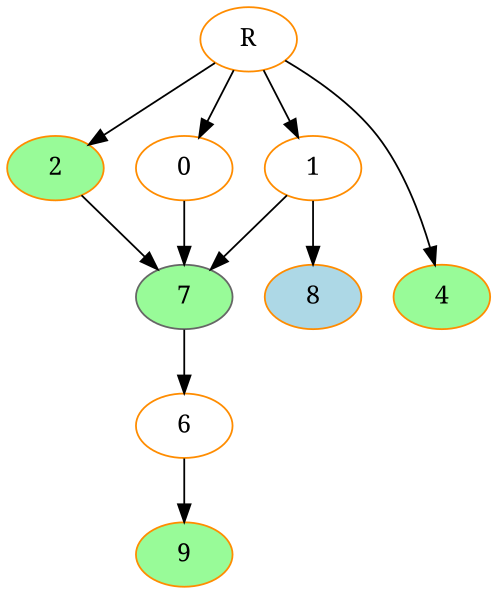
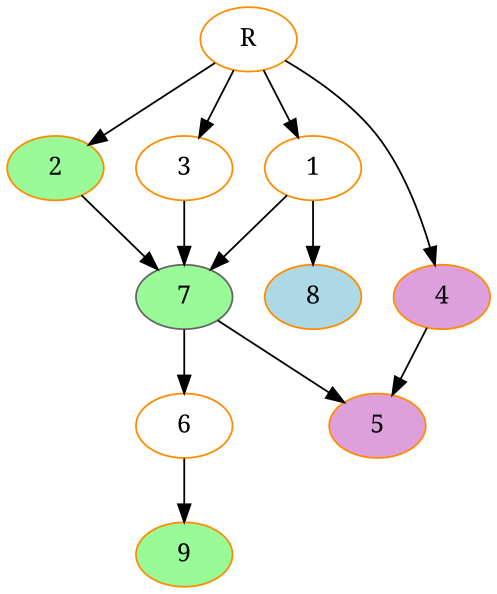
(184, 168) -> (184, 168)
(442, 297) -> (442, 297)
none -> (377, 426)
